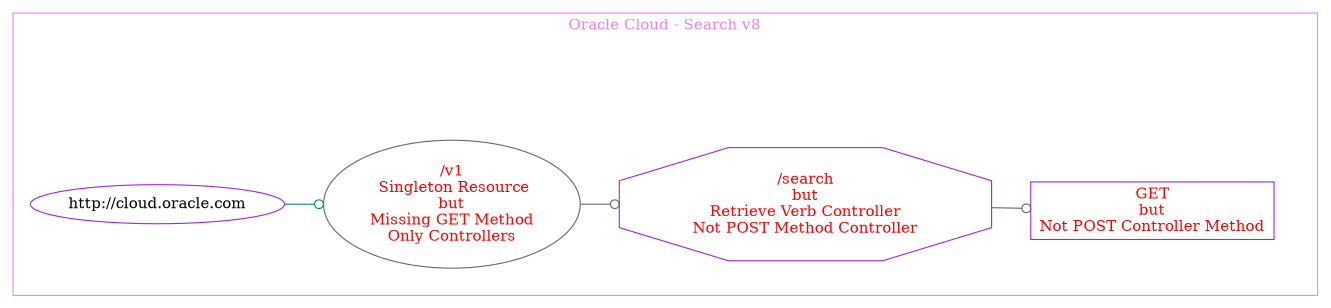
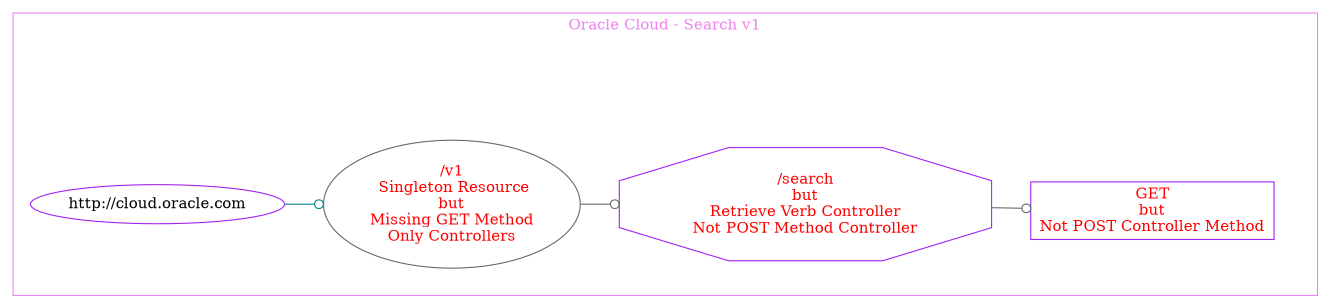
(665, 26) -> (665, 26)
